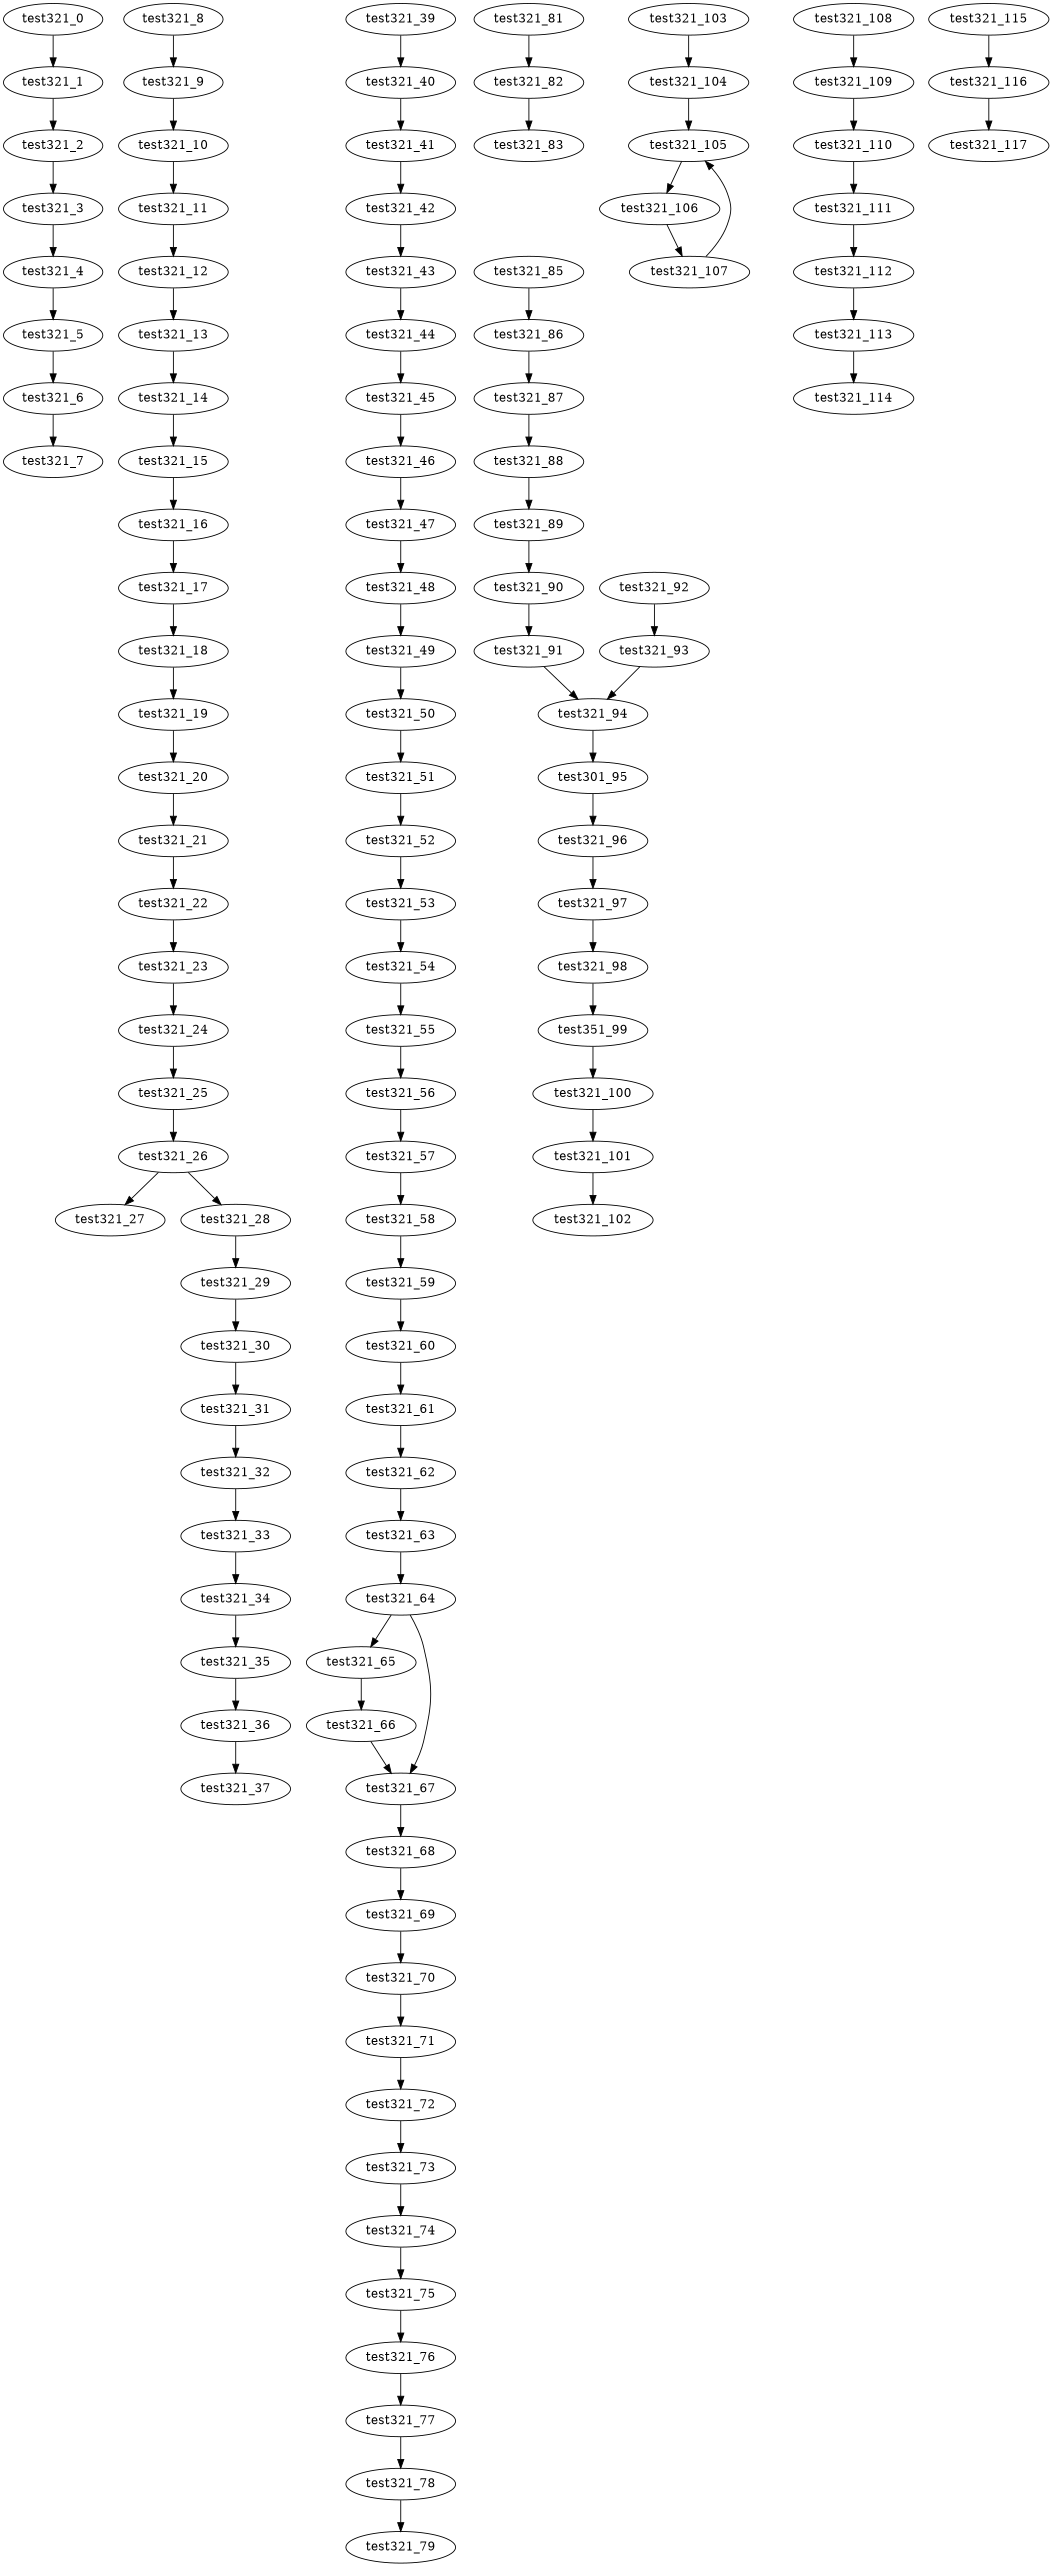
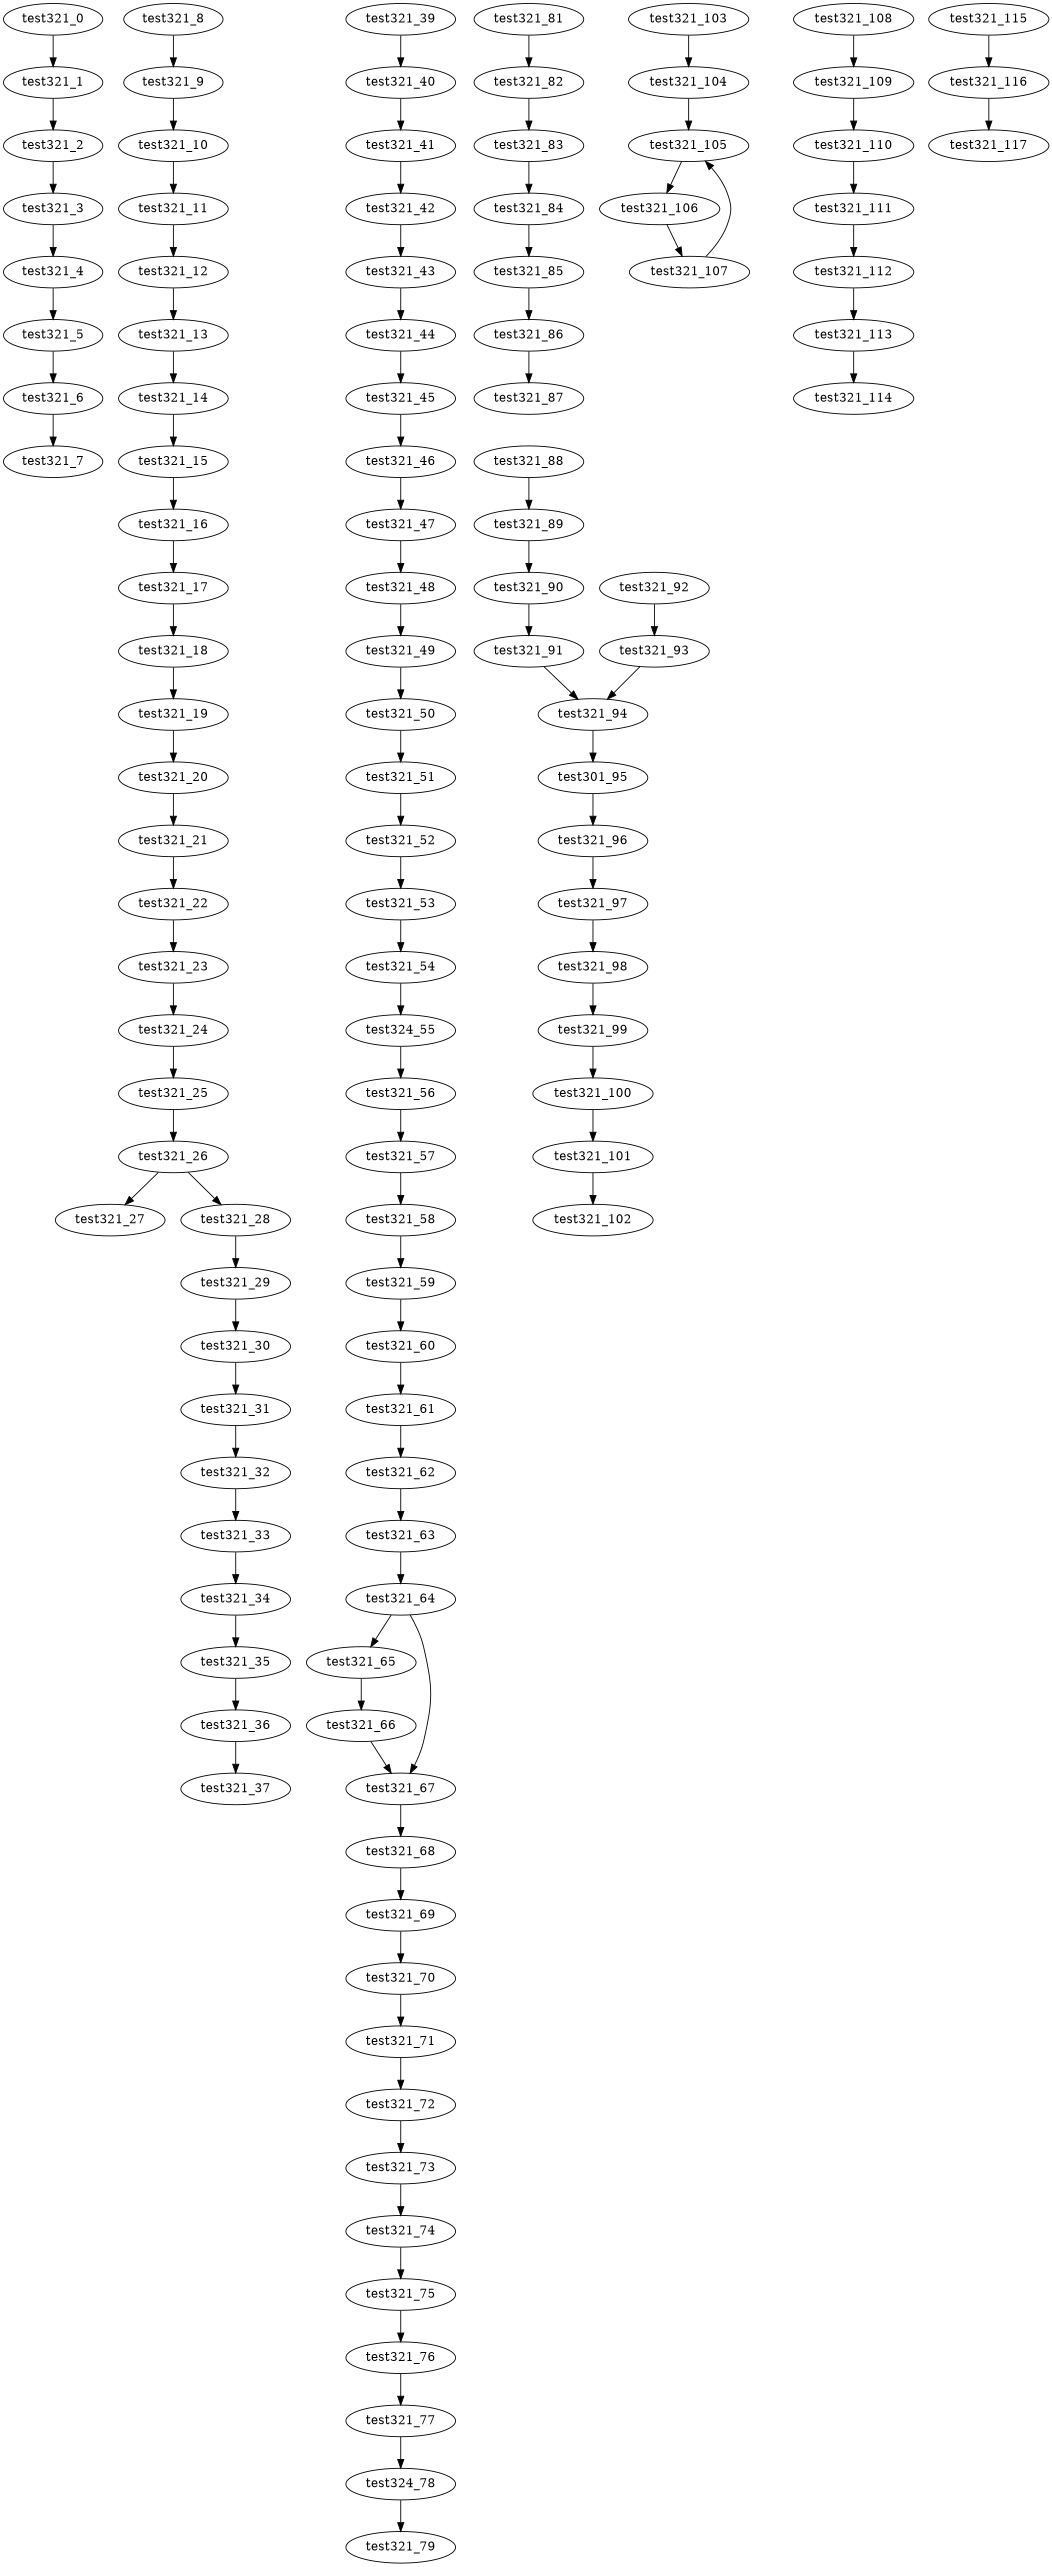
none -> (529, 209)
(529, 426) -> none
(401, 1031) -> (401, 1031)
(593, 1031) -> (593, 1031)
(401, 2484) -> (401, 2484)
